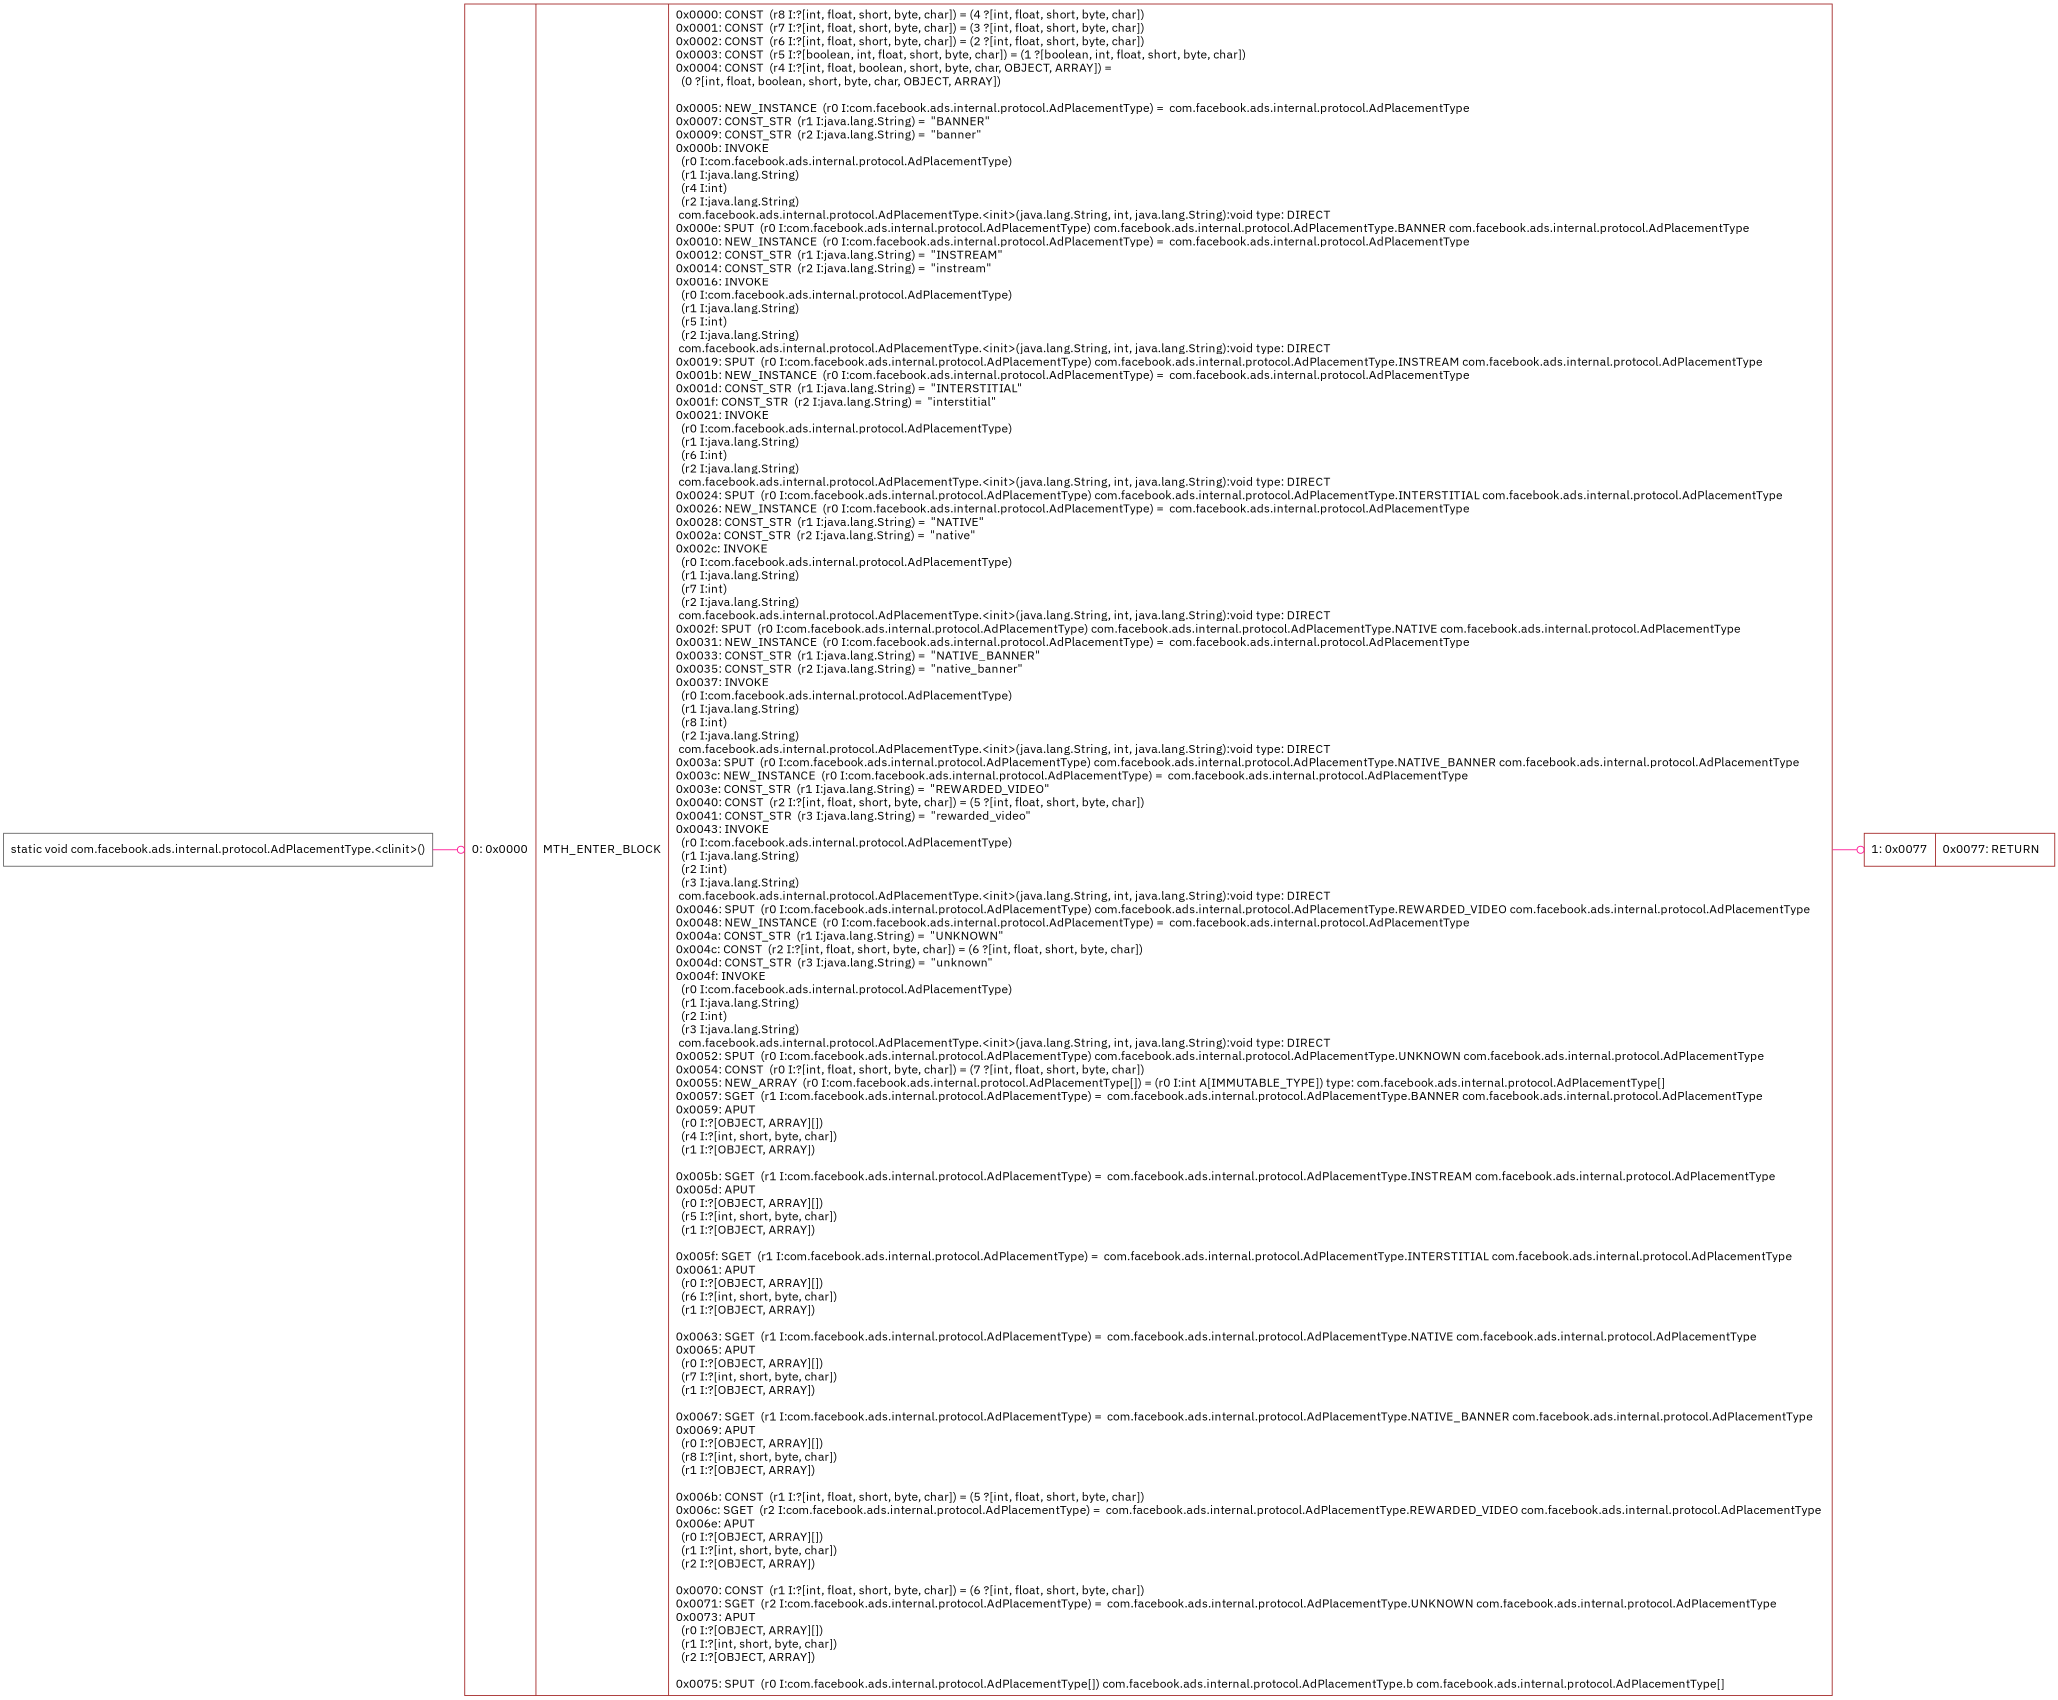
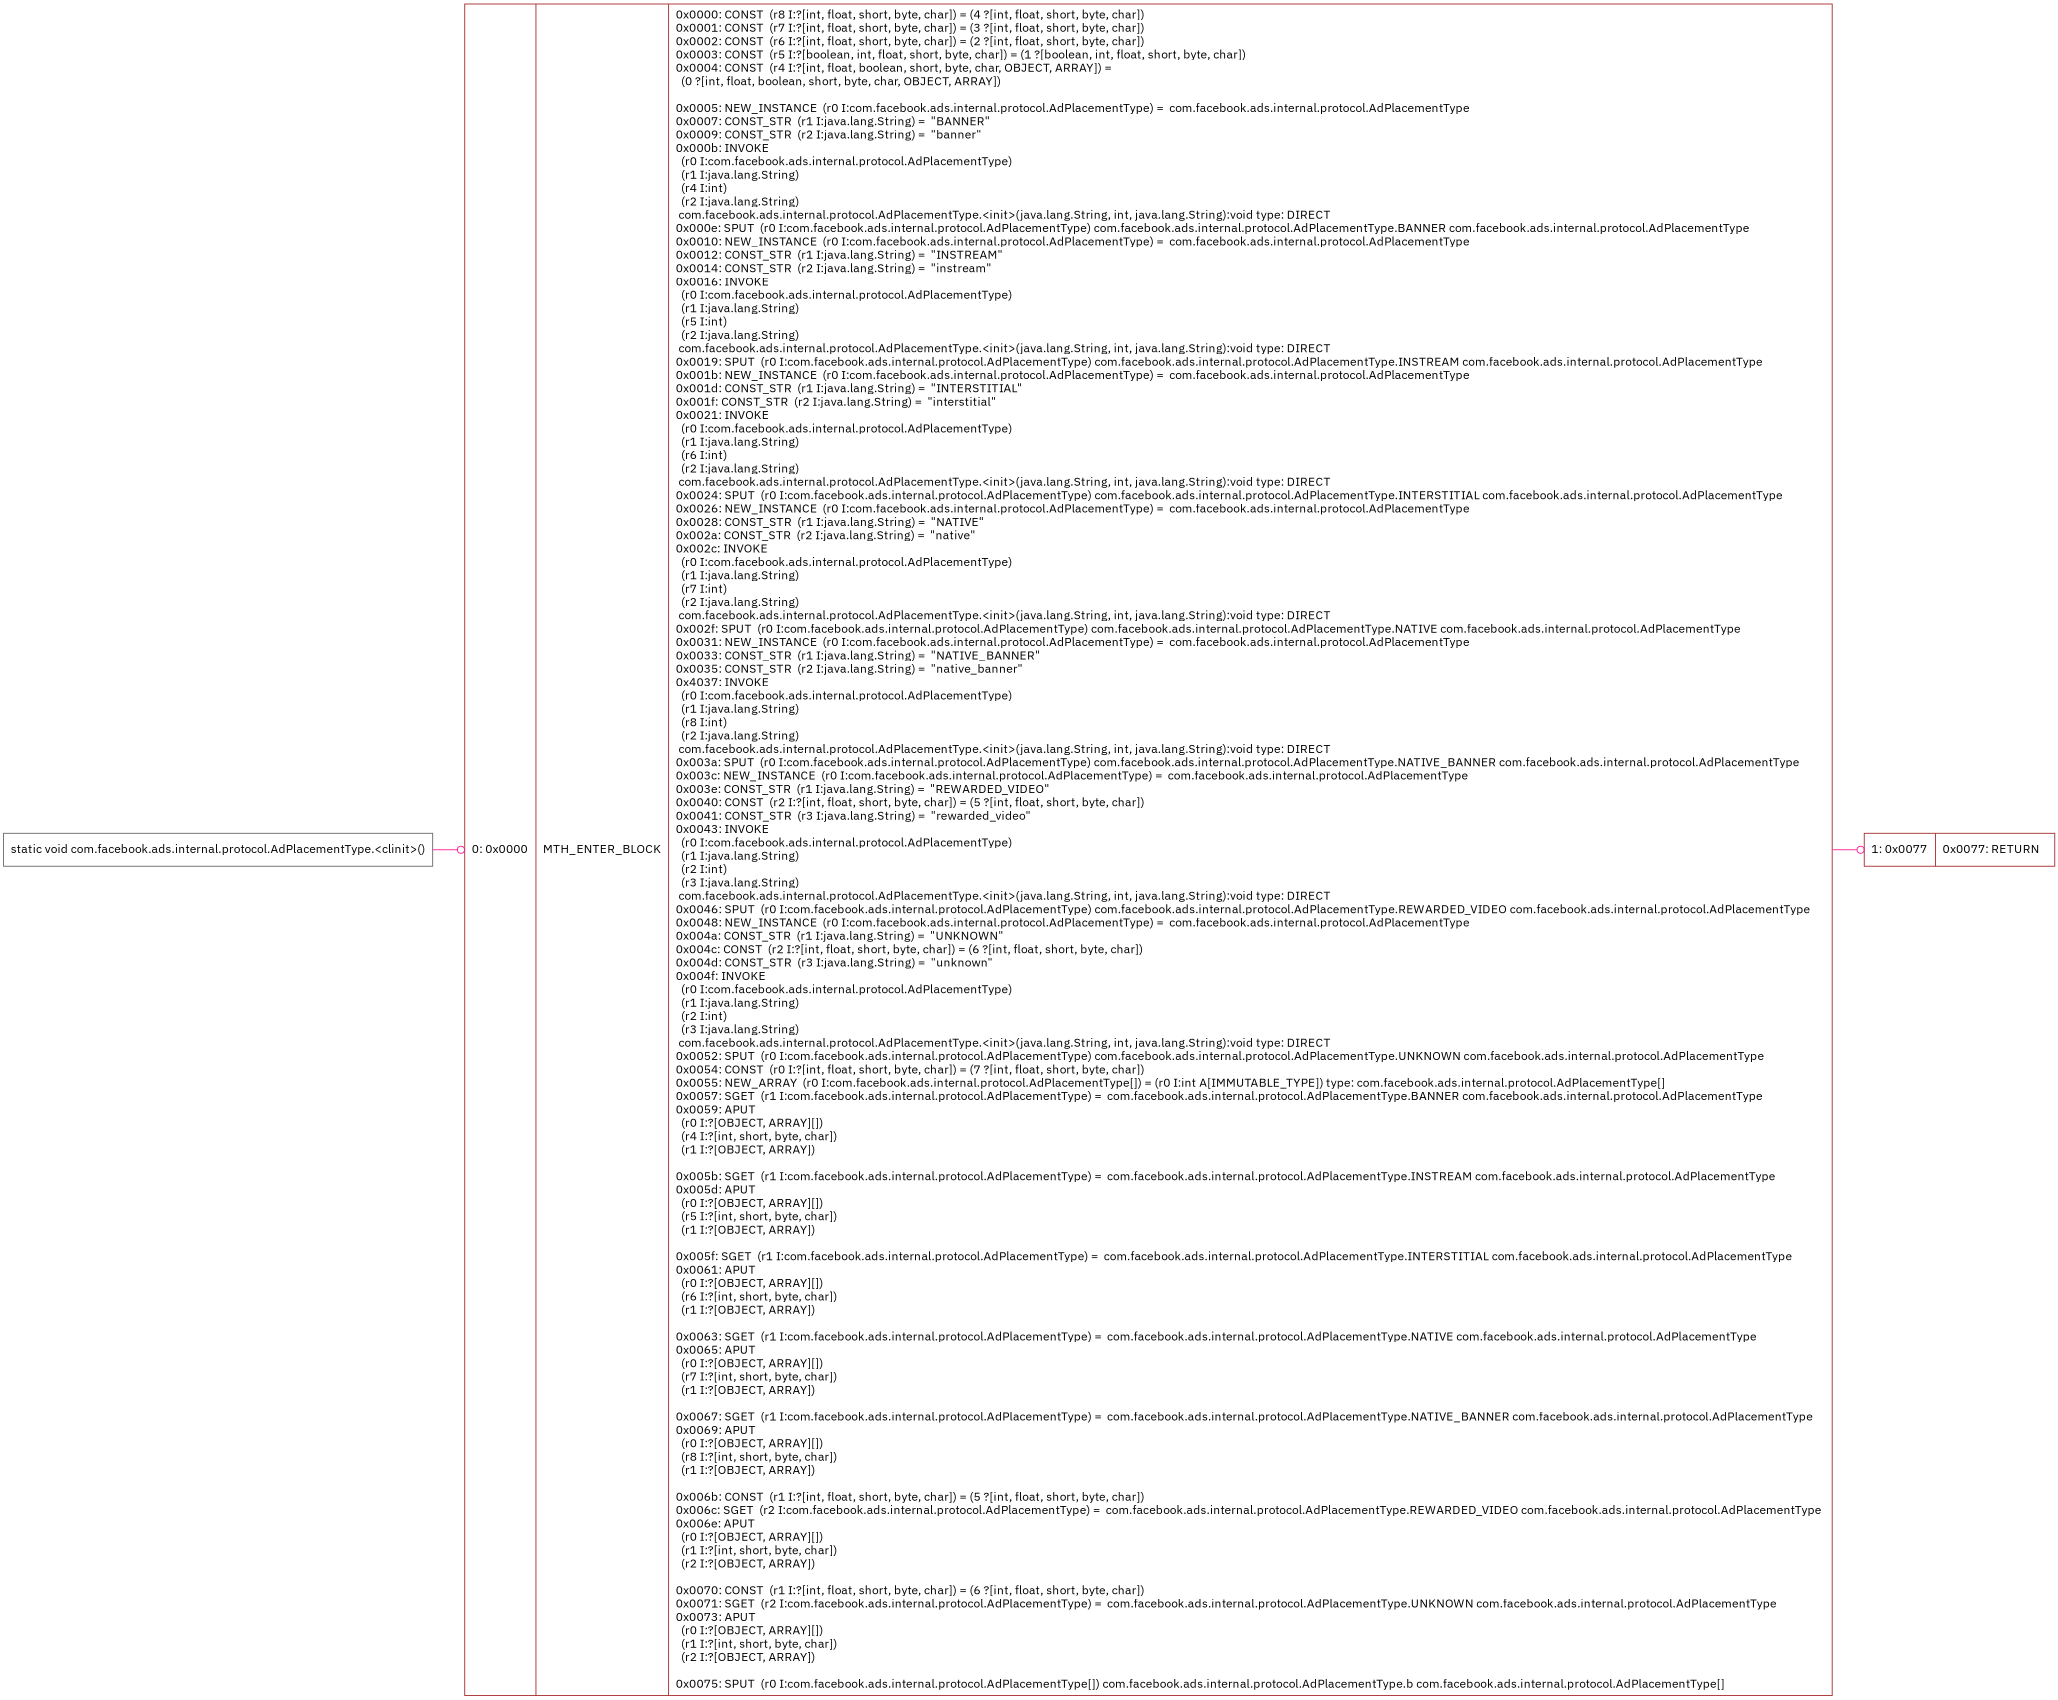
(726, 682) -> (726, 682)
